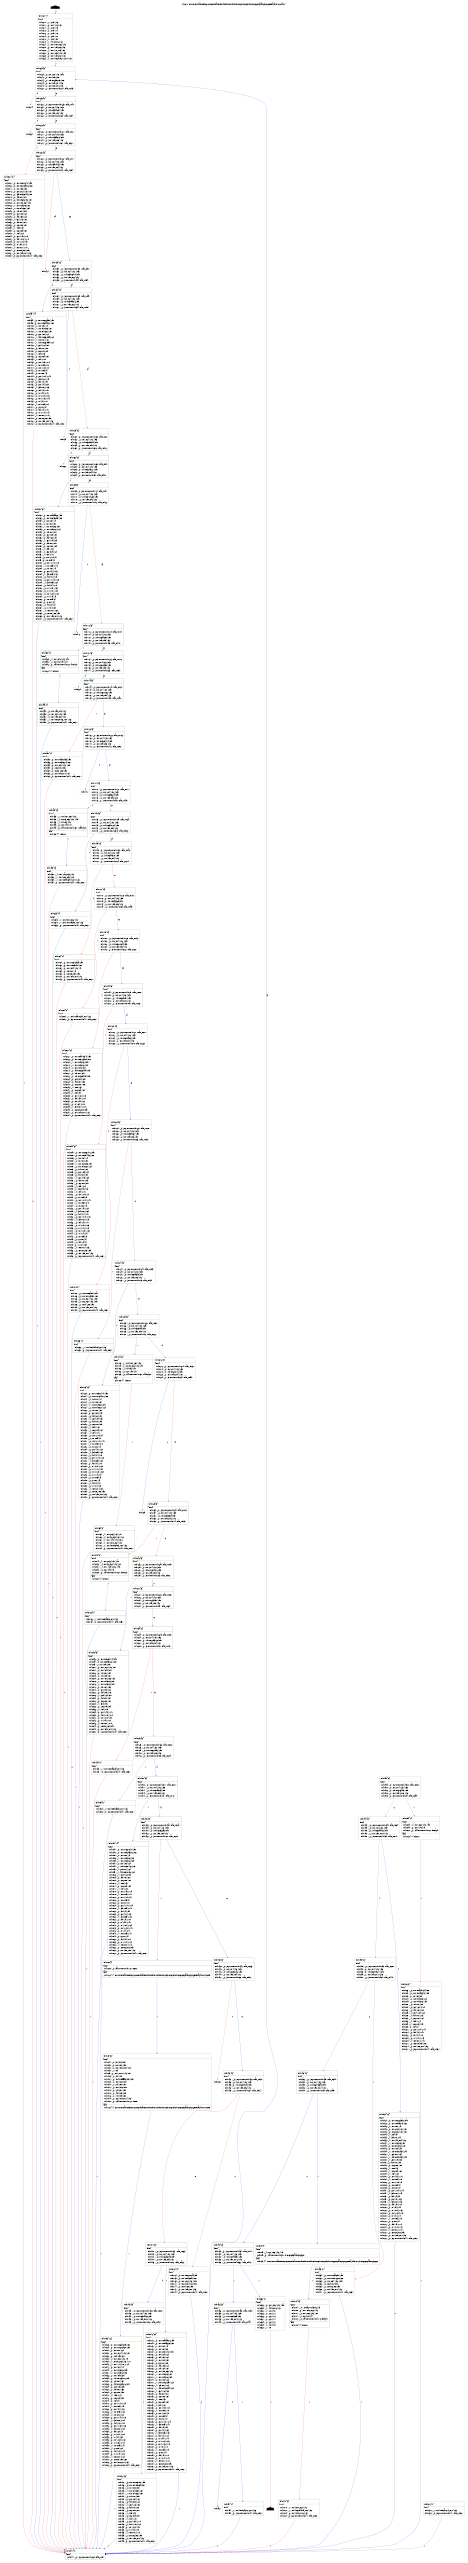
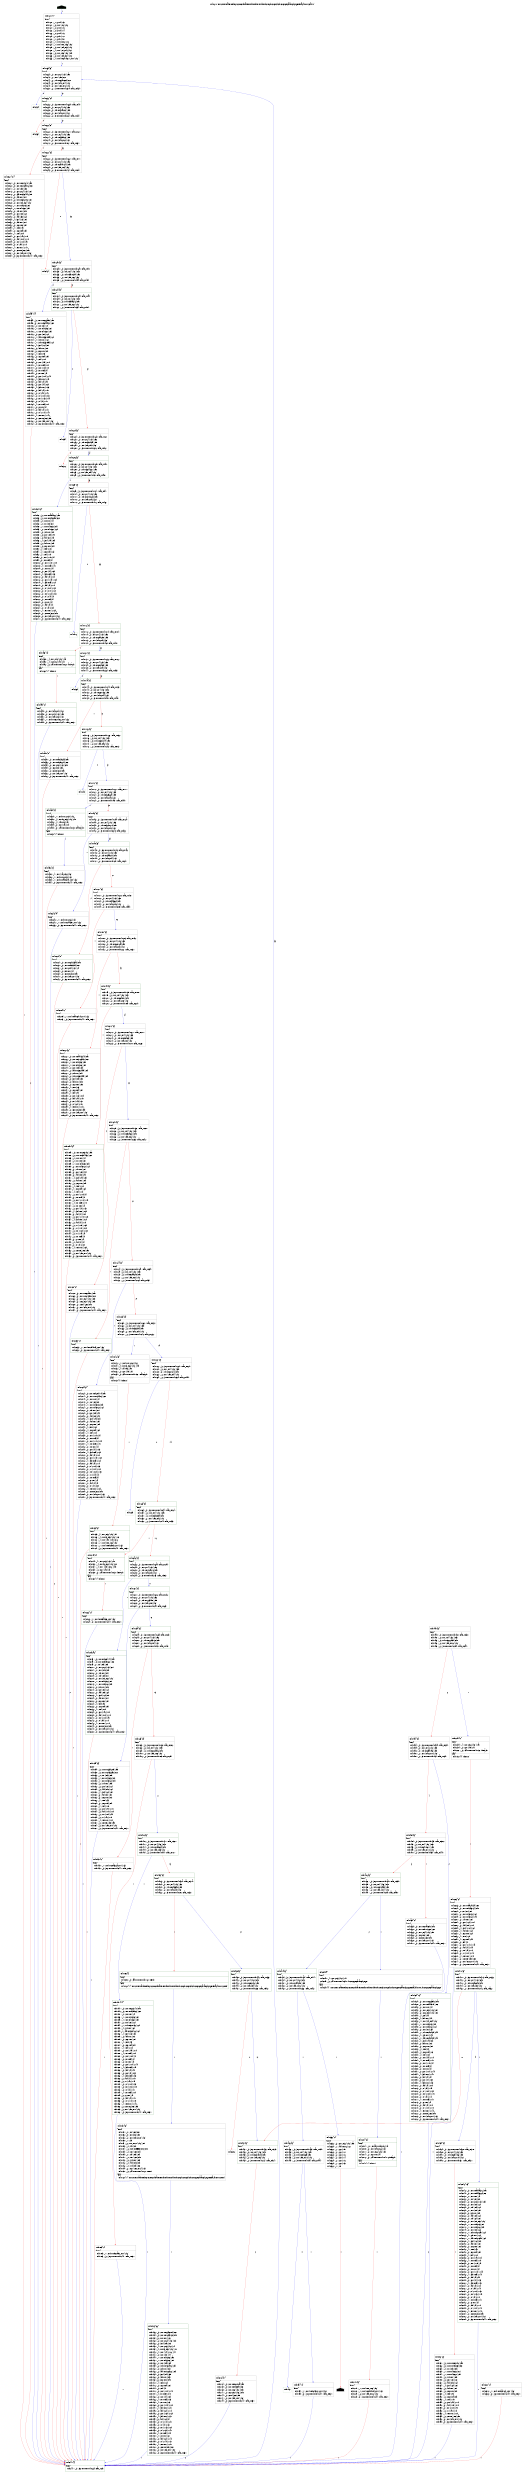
(55, 217) -> (60, 217)
none -> (109, 1796)
(171, 2148) -> (421, 2123)
